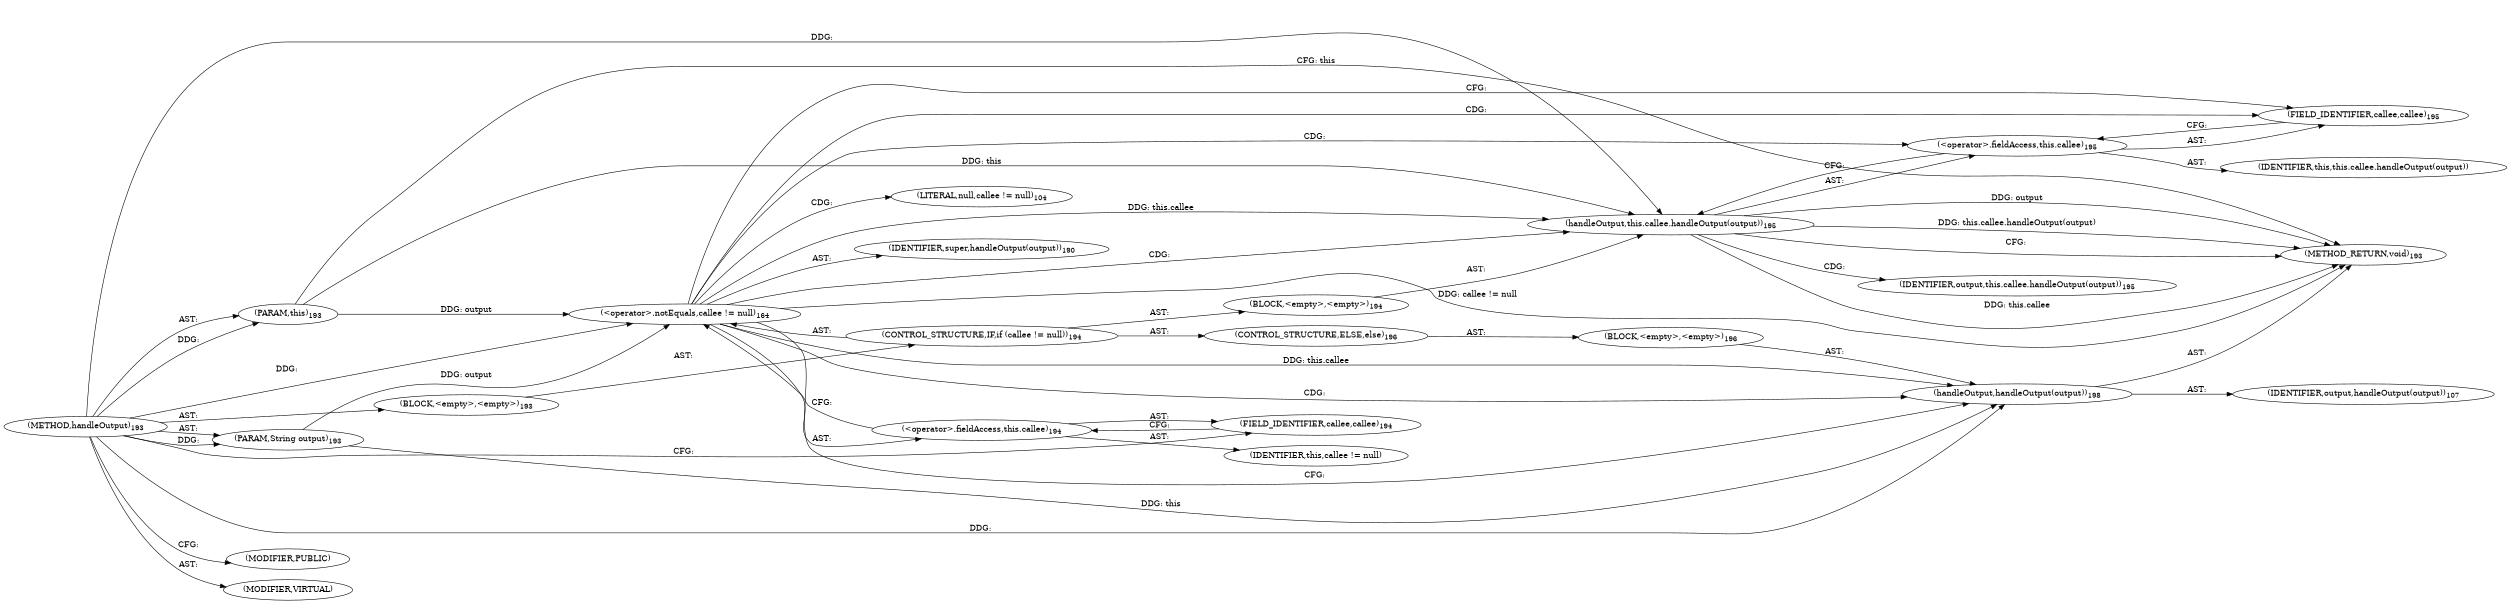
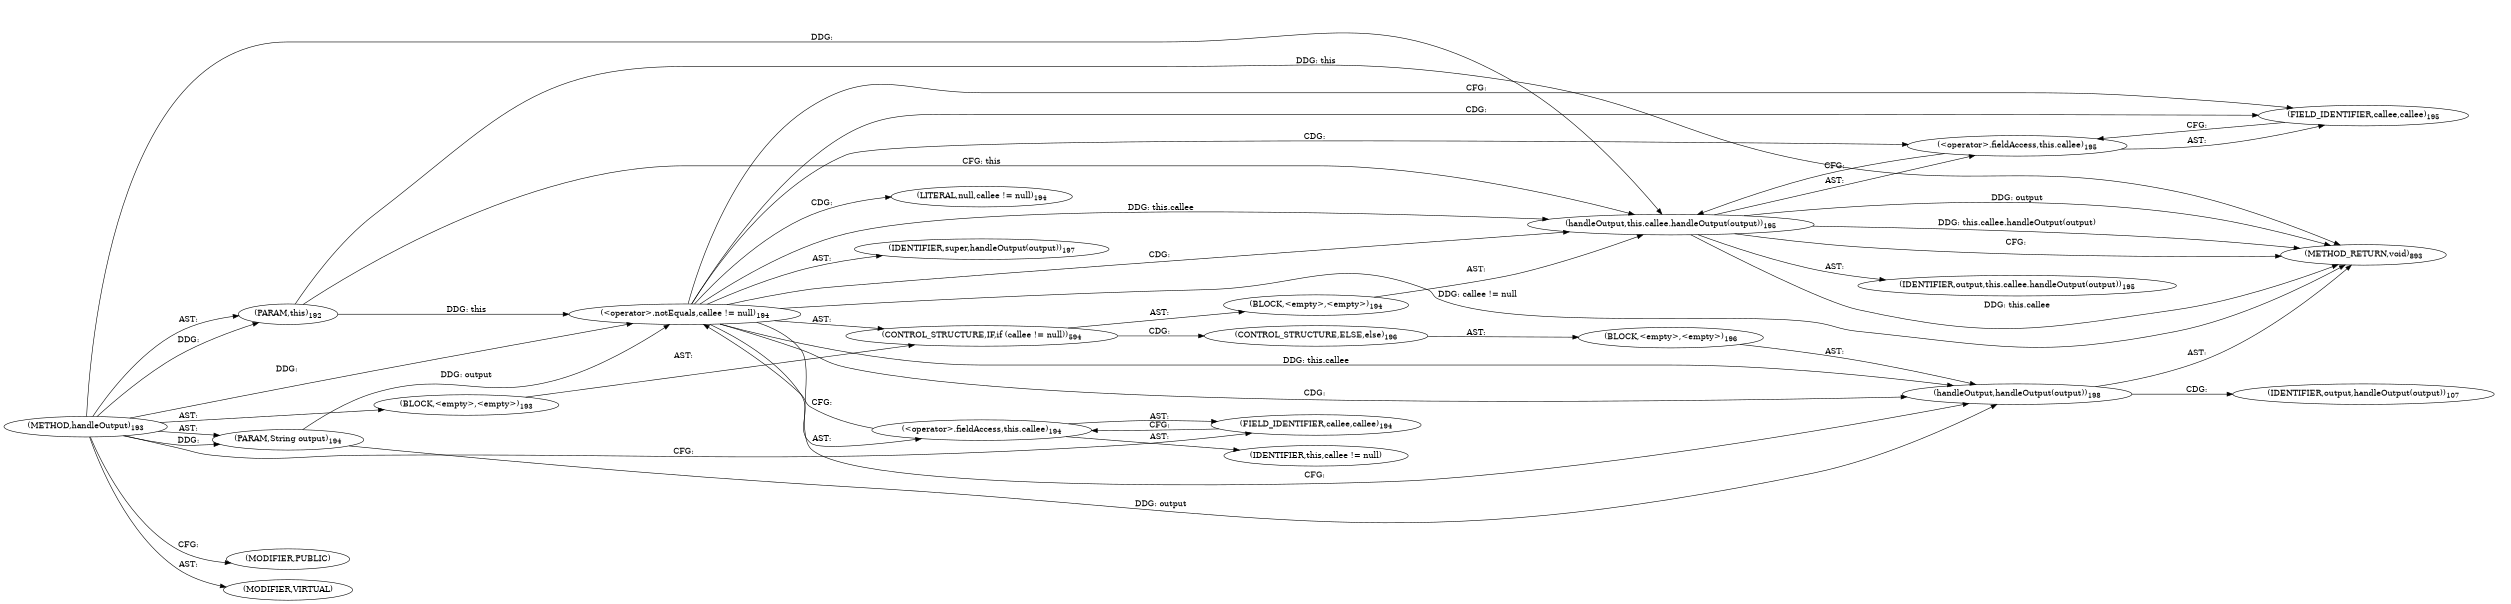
(1316, 61) -> (1316, 61)
(982, 162) -> (982, 162)
(2363, 168) -> none
(1040, 196) -> (1040, 196)
(1068, 248) -> (1068, 248)
(2416, 254) -> (2416, 254)
(1836, 267) -> (1836, 267)
(466, 310) -> (466, 310)
(315, 313) -> (315, 313)
(763, 313) -> (763, 313)
(1161, 332) -> (1161, 332)
(792, 333) -> (826, 325)
(1075, 335) -> (1075, 335)
(2198, 390) -> (2198, 390)
(335, 439) -> (335, 439)
(1161, 504) -> (1161, 504)
(1051, 533) -> none
